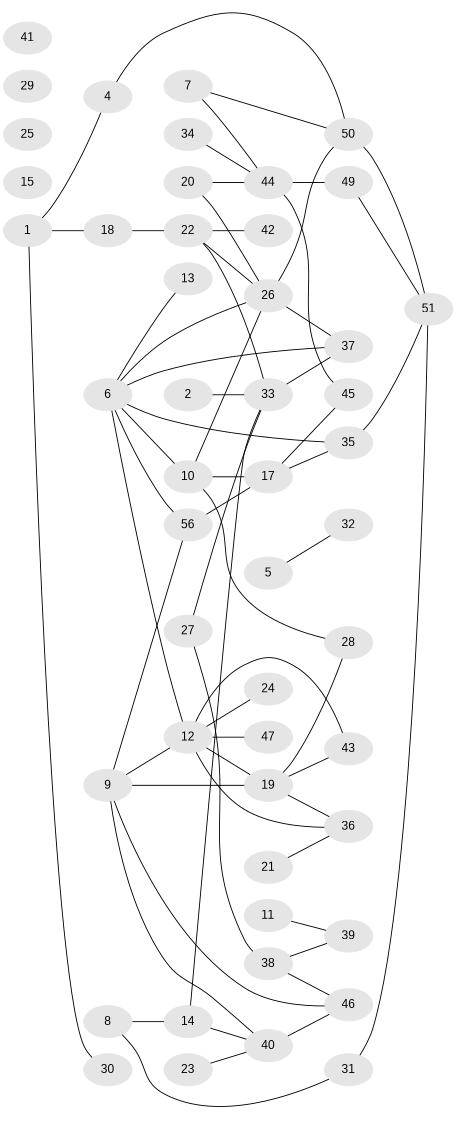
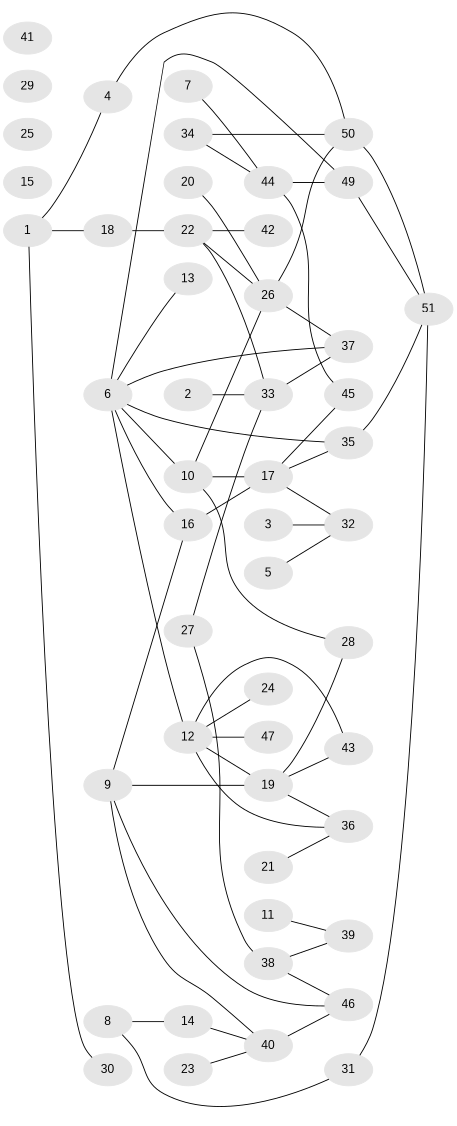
(268, 110) -> (268, 134)
(228, 183) -> none
(178, 333) -> (155, 115)
none -> (309, 501)
(188, 525) -> (188, 525)
none -> (268, 525)
(218, 706) -> none
(148, 761) -> none
